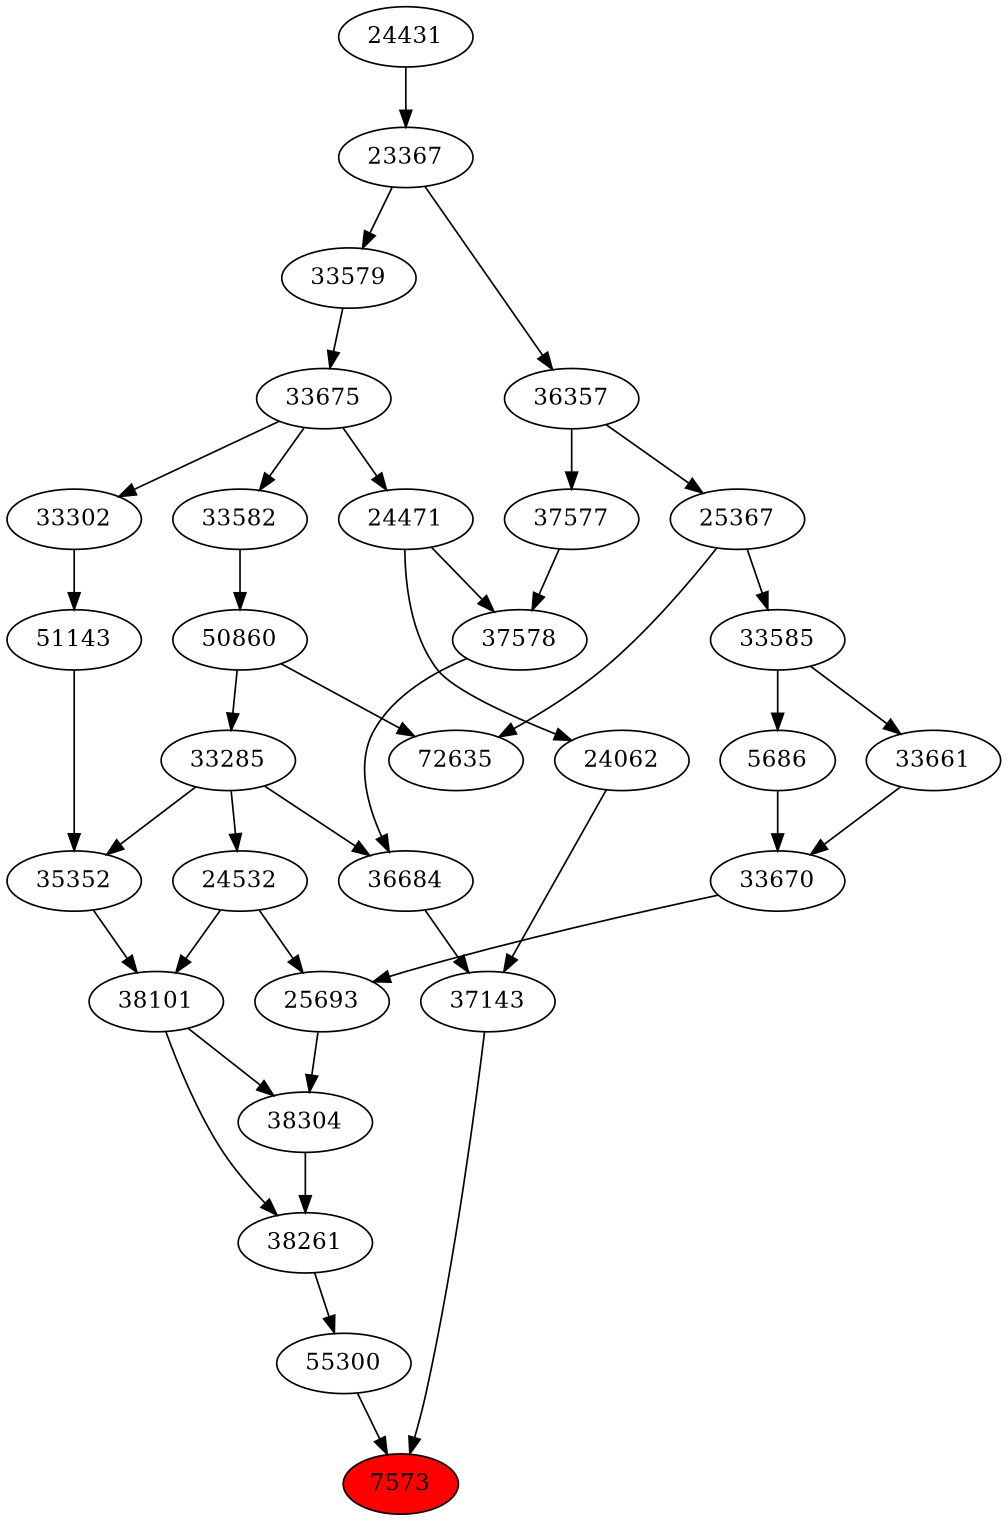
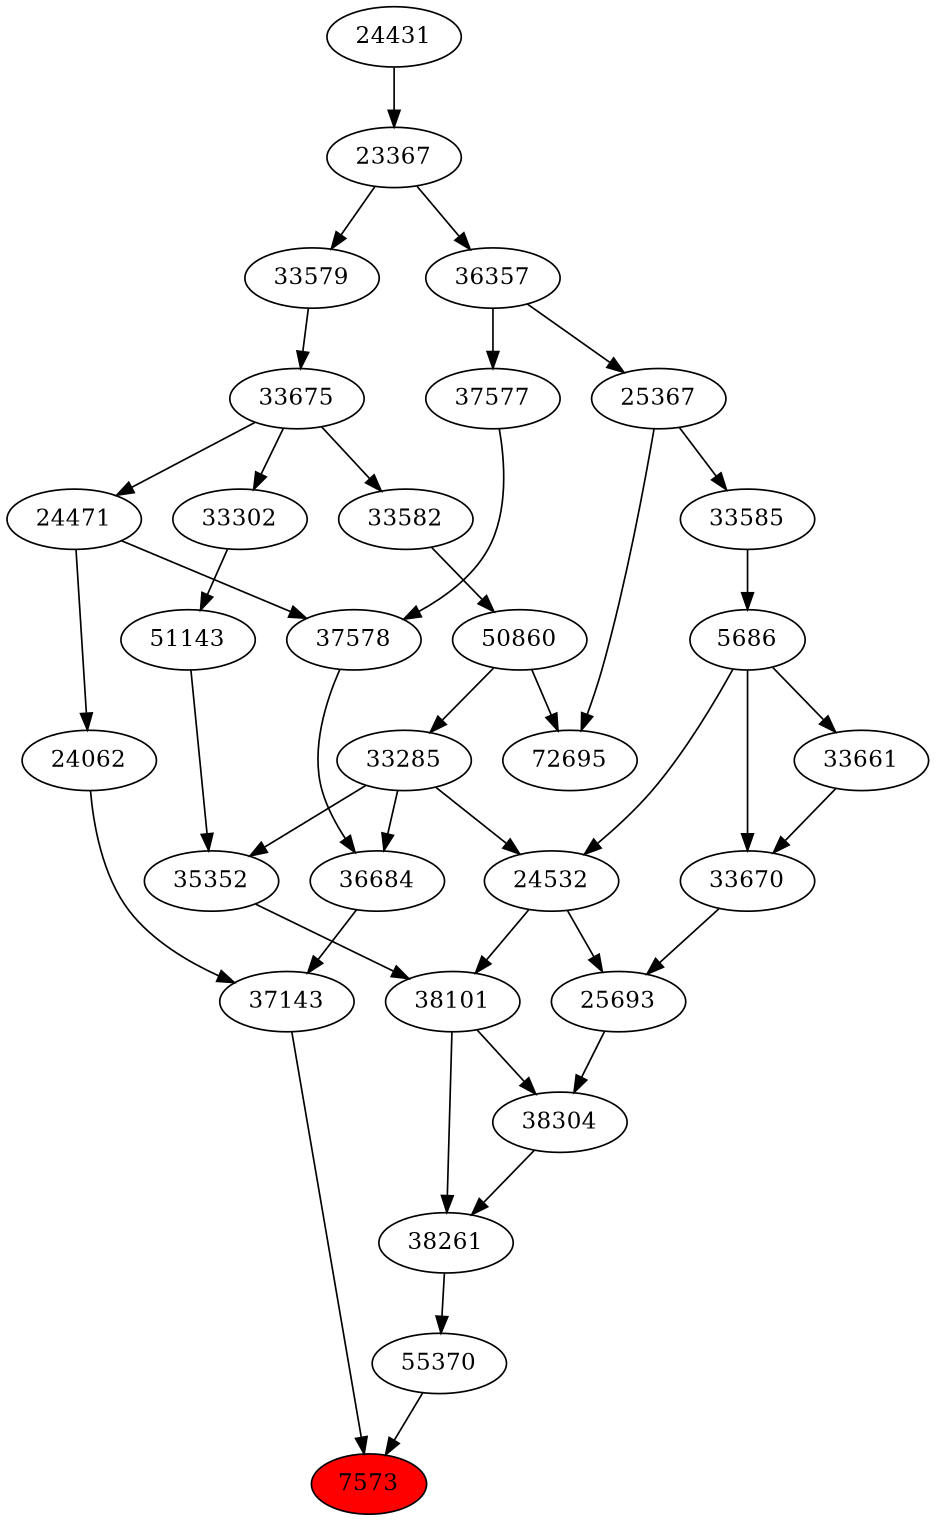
(849, 695) -> (798, 694)
(456, 760) -> (570, 760)
none -> (674, 763)
(344, 1363) -> (439, 1363)
